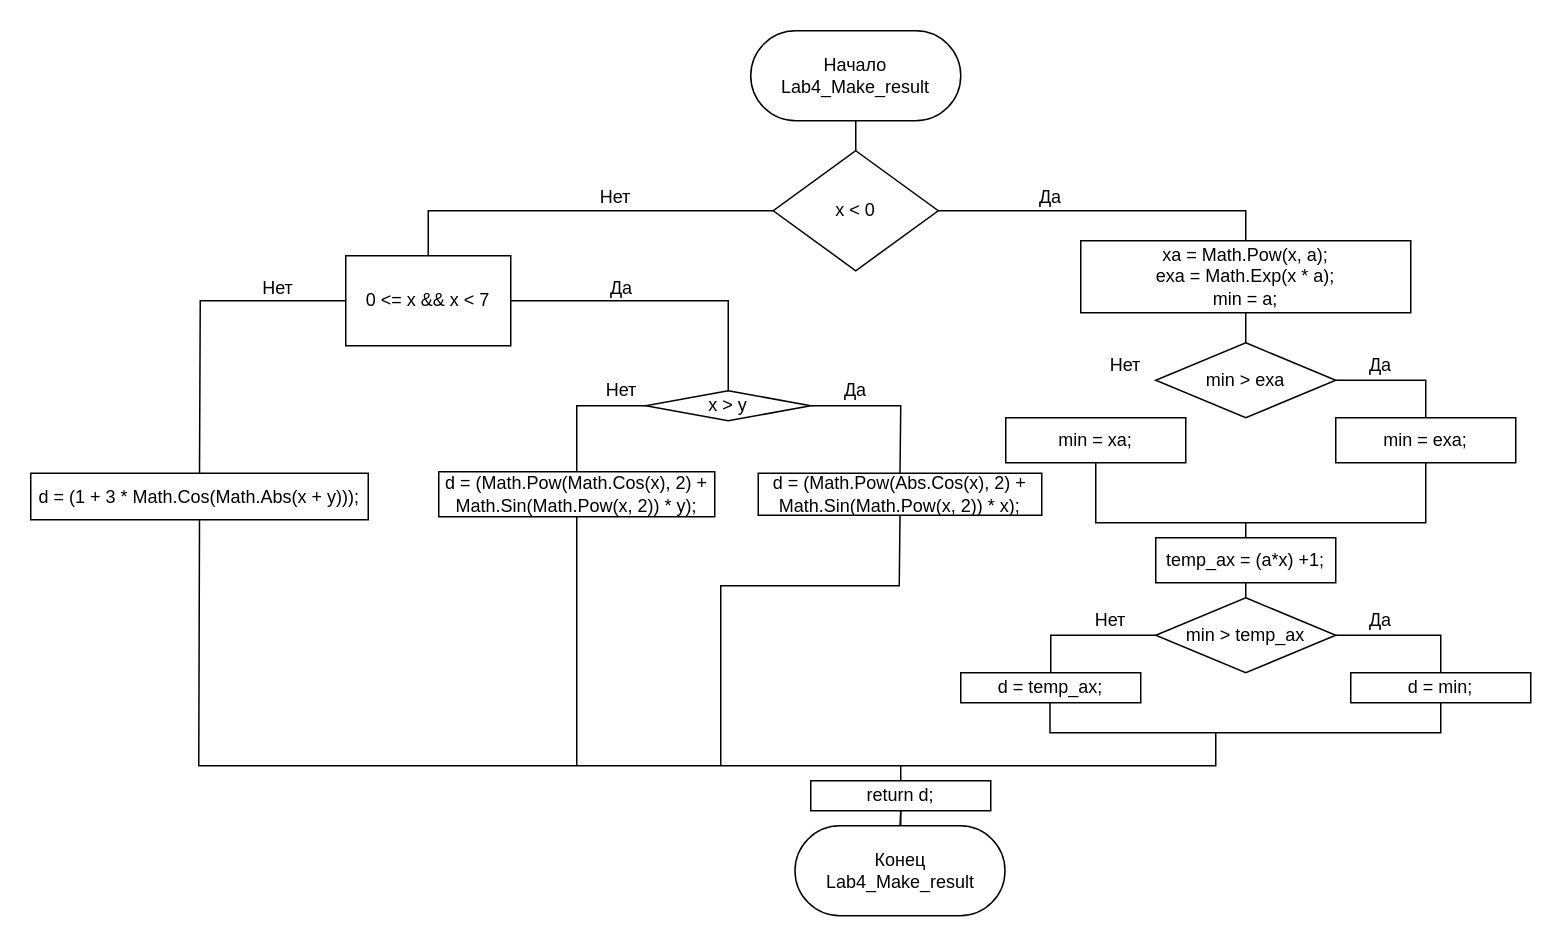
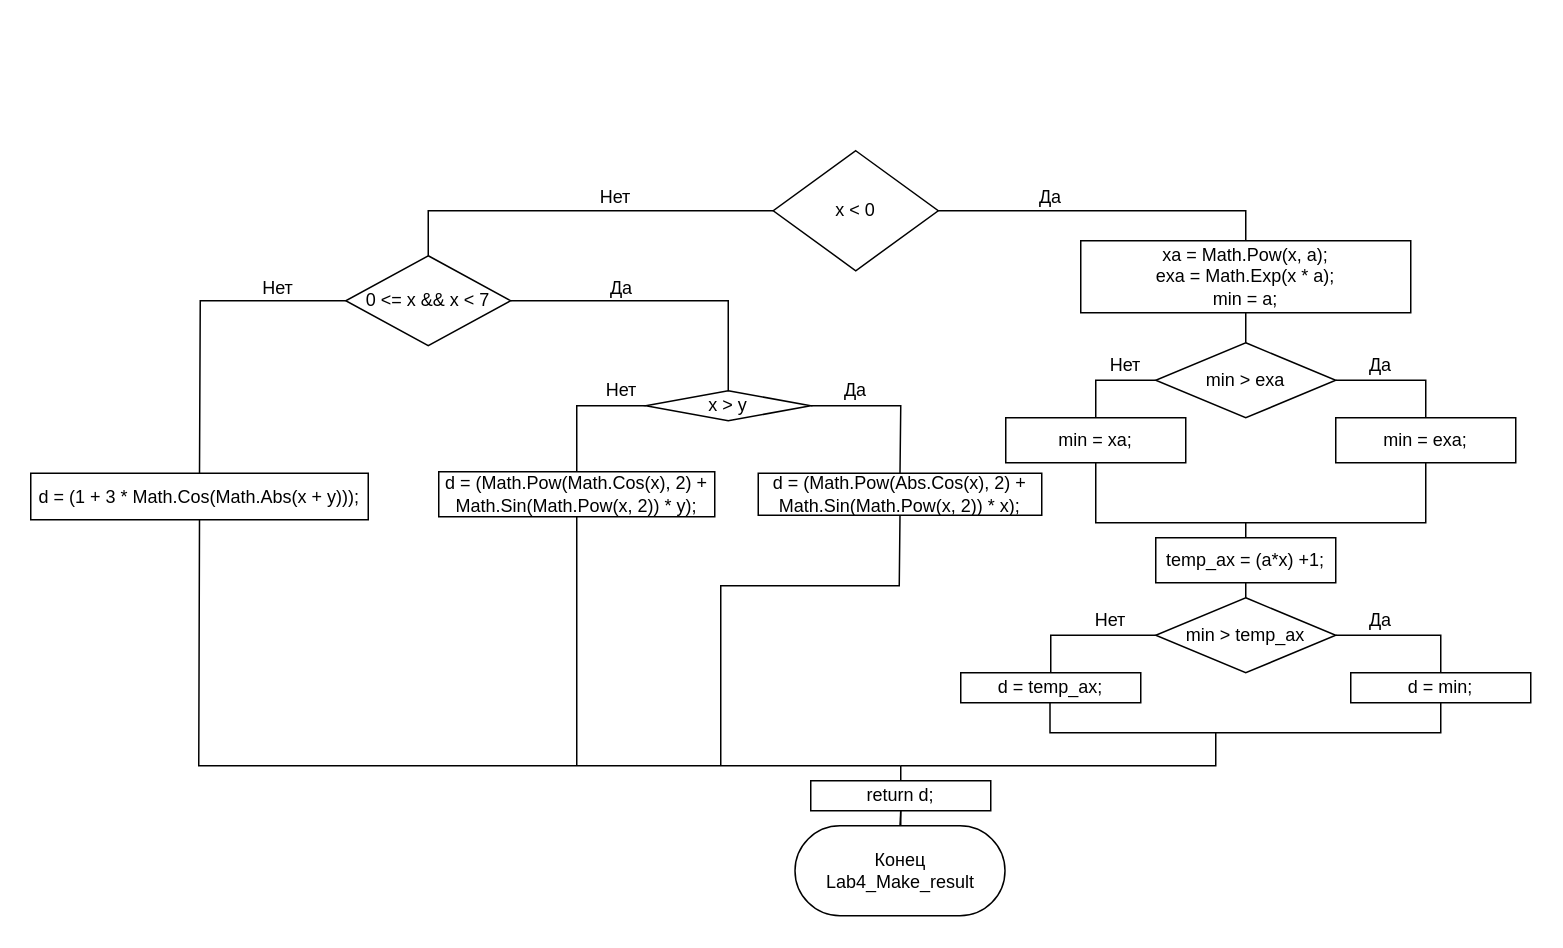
(856, 76) -> none
(856, 136) -> none
(428, 301) -> (428, 301)
none -> (1107, 380)
